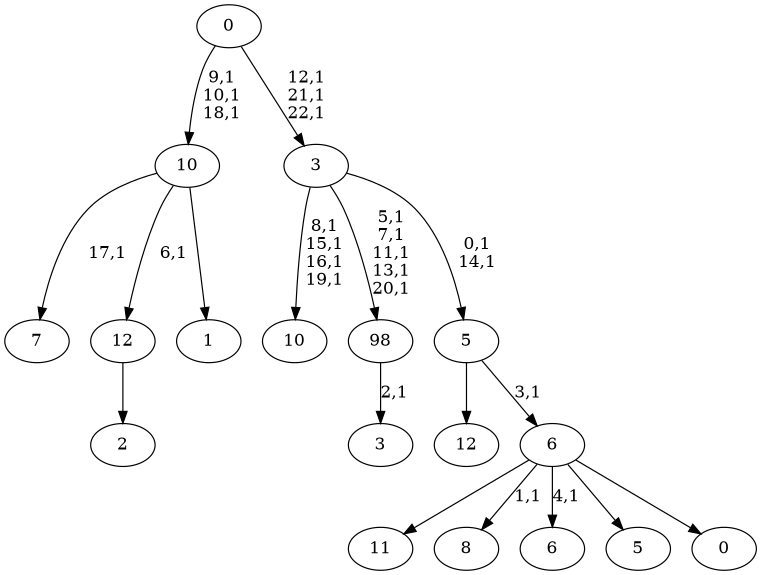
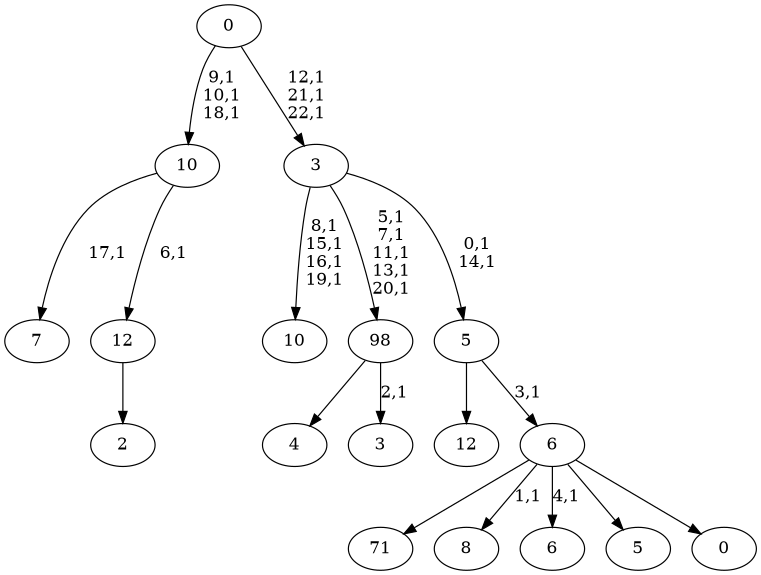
(209, 341) -> none
none -> (295, 445)
(381, 549) -> (381, 549)
